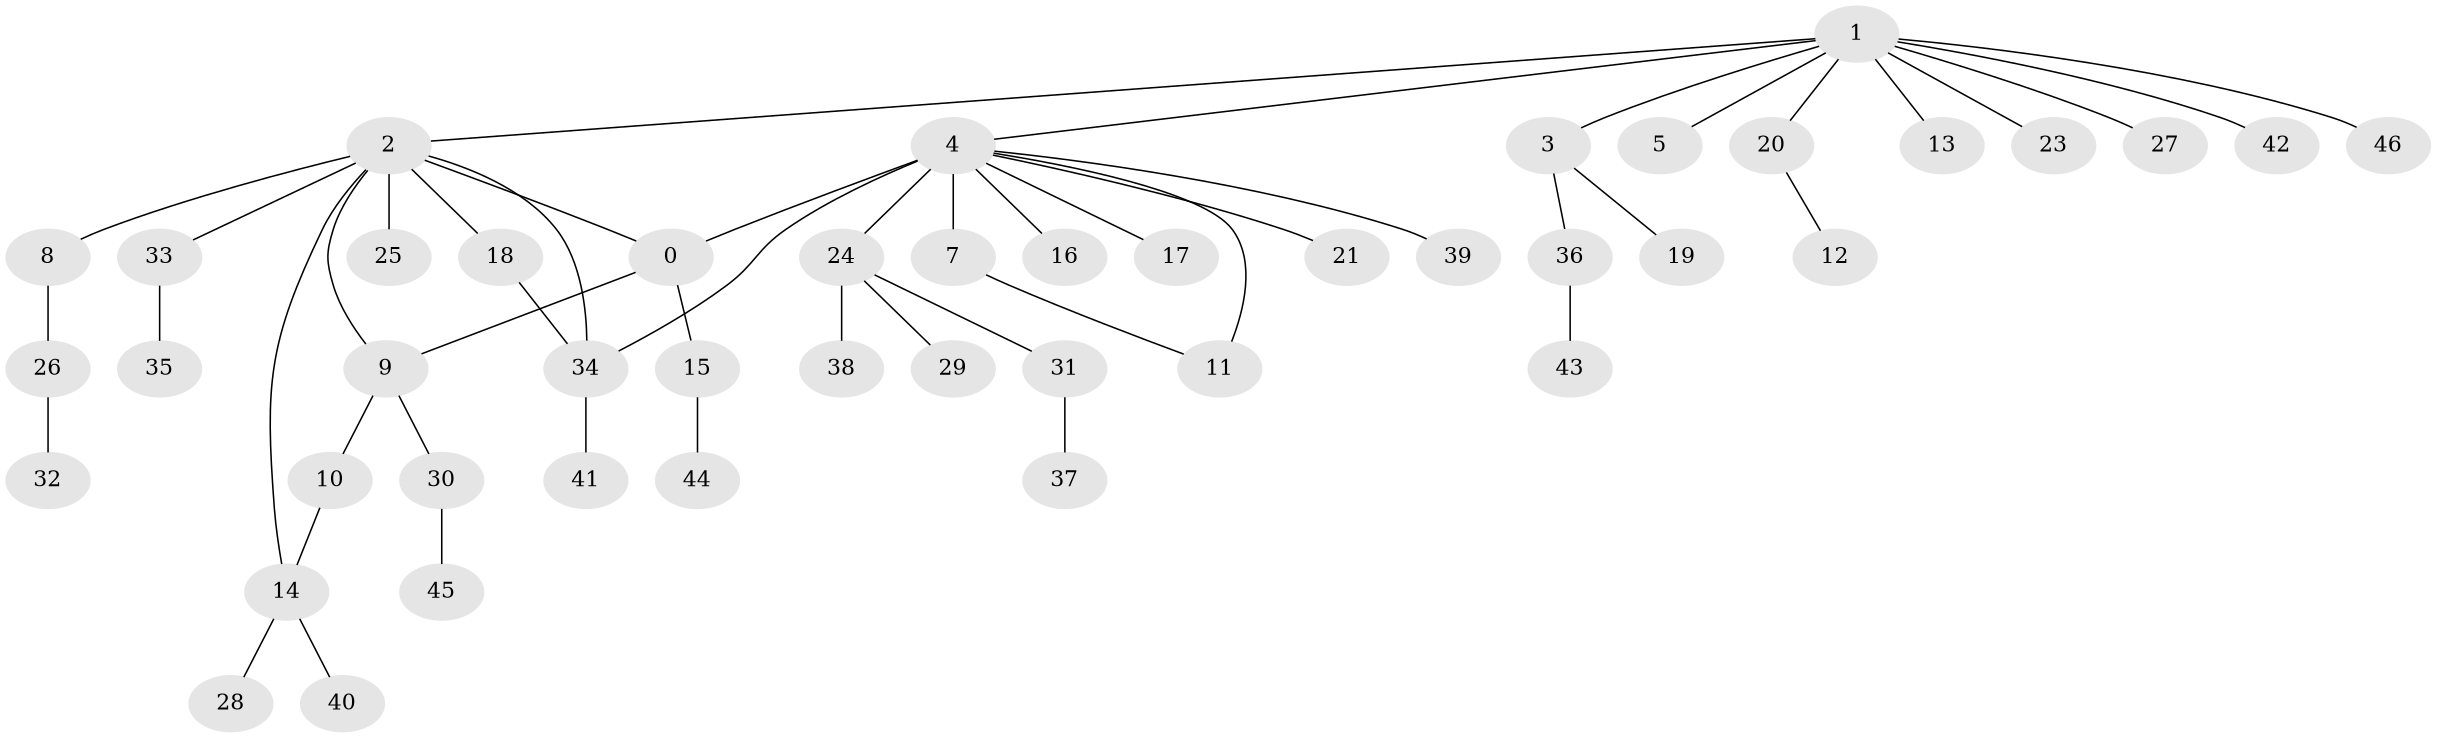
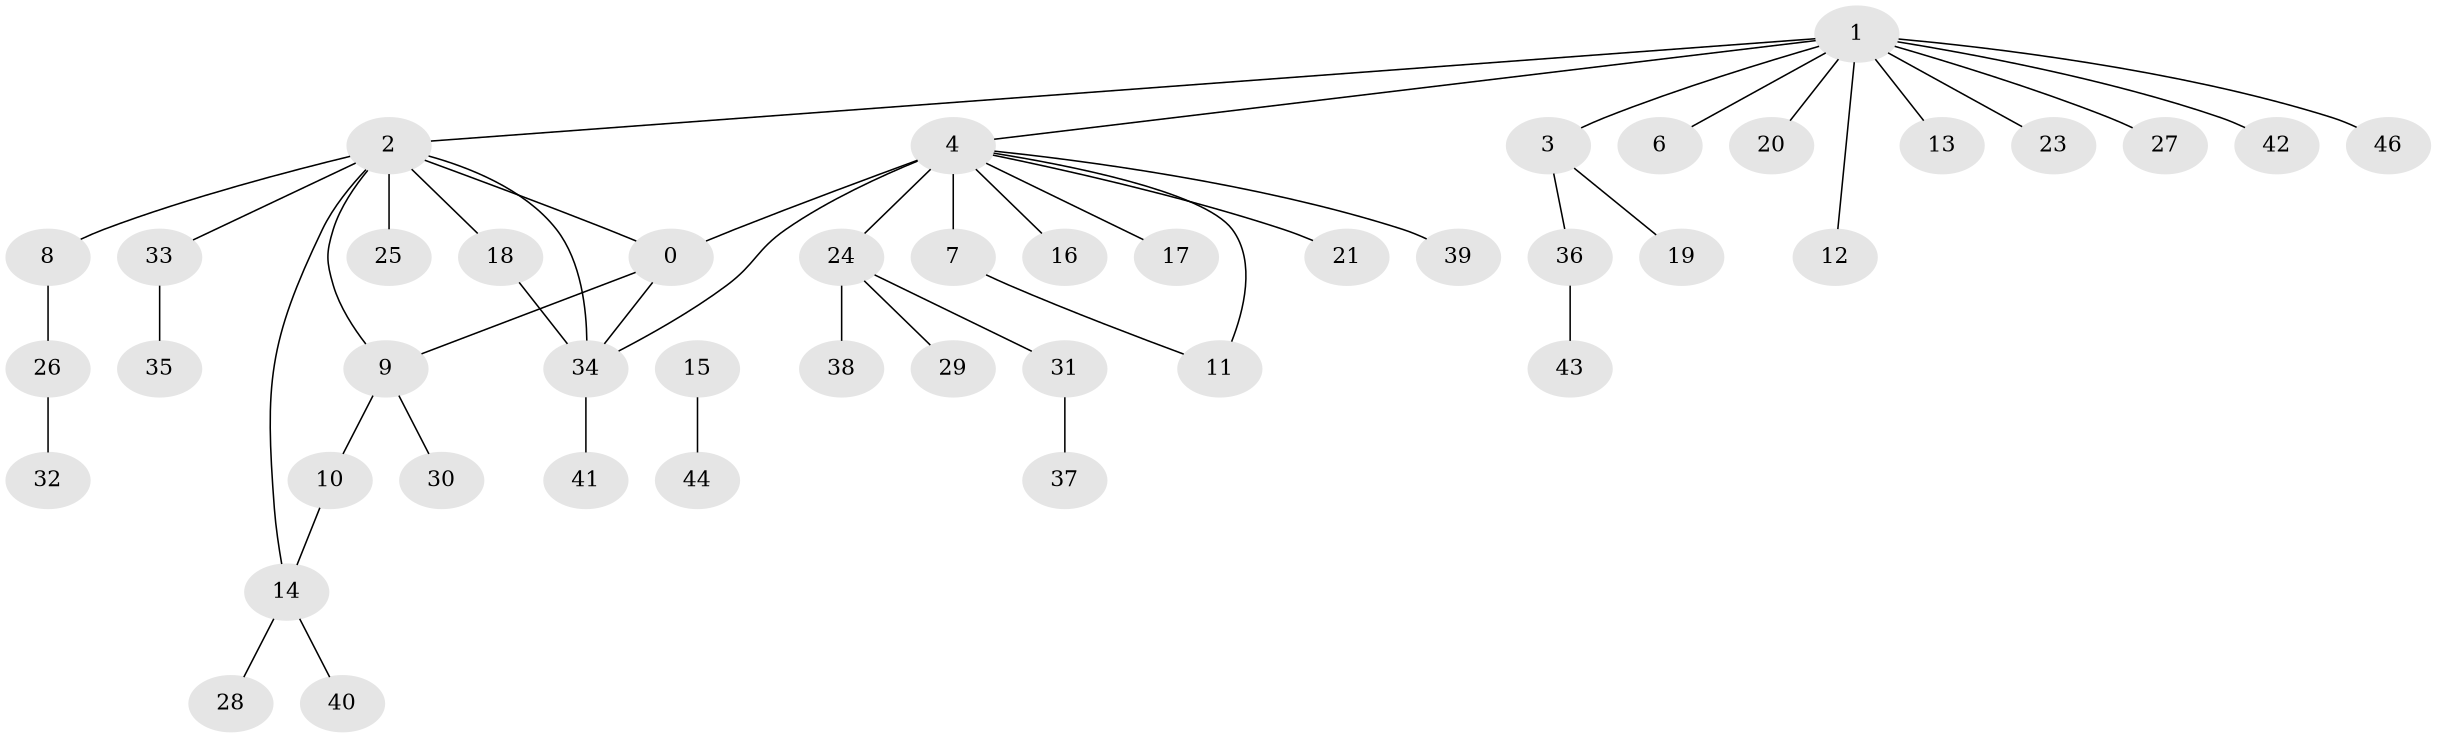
(1660, 146) -> (1660, 146)
(1803, 202) -> (1846, 146)
(682, 303) -> (629, 313)
(442, 592) -> none
